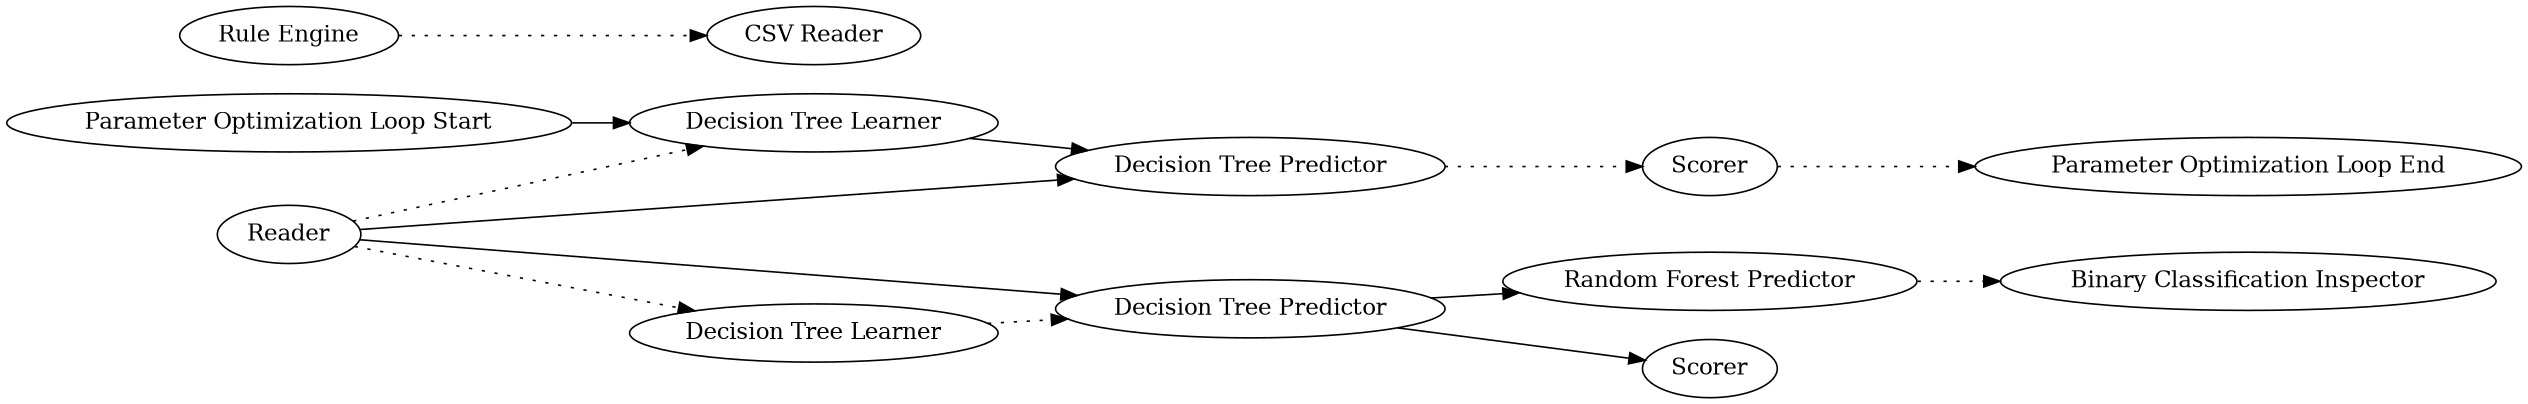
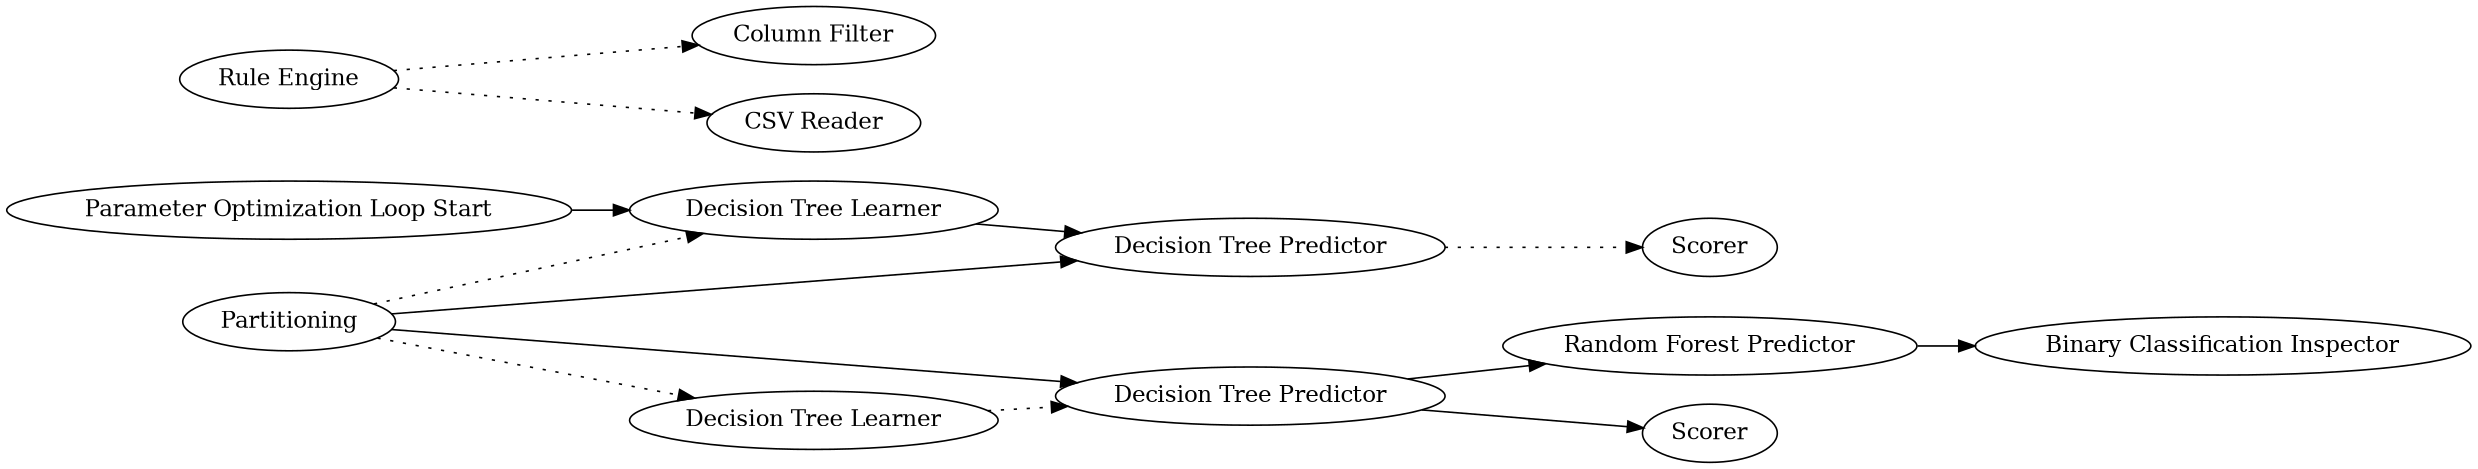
none -> (814, 36)
(2248, 167) -> none
(289, 234) -> (289, 322)
(1950, 281) -> (1938, 346)
